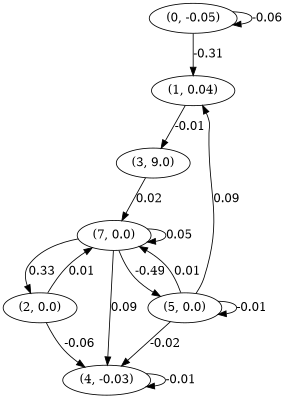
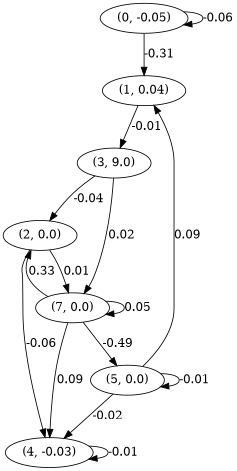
none -> (73, 193)
(168, 268) -> none
